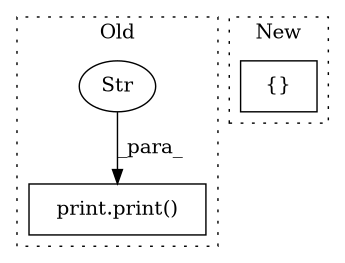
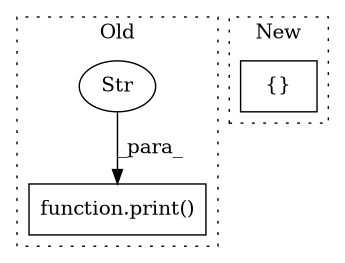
(117, 209) -> (117, 209)
